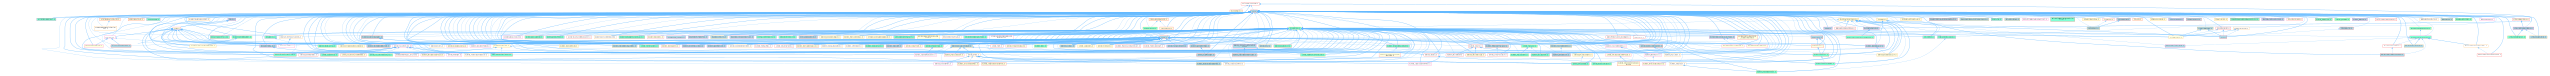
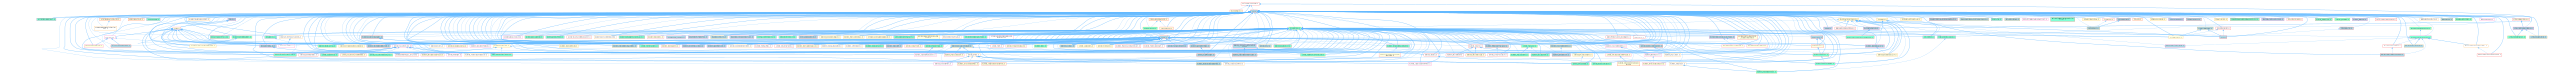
(2241, 28) -> none
